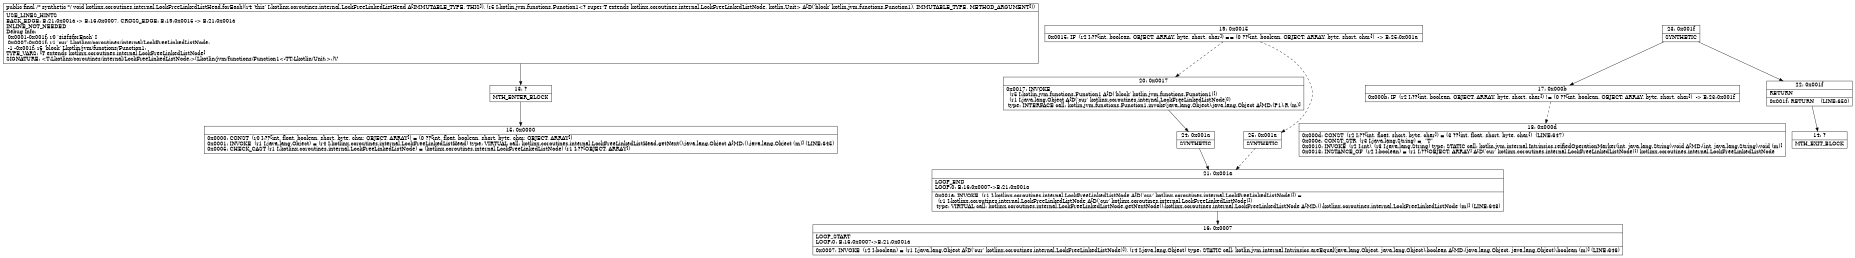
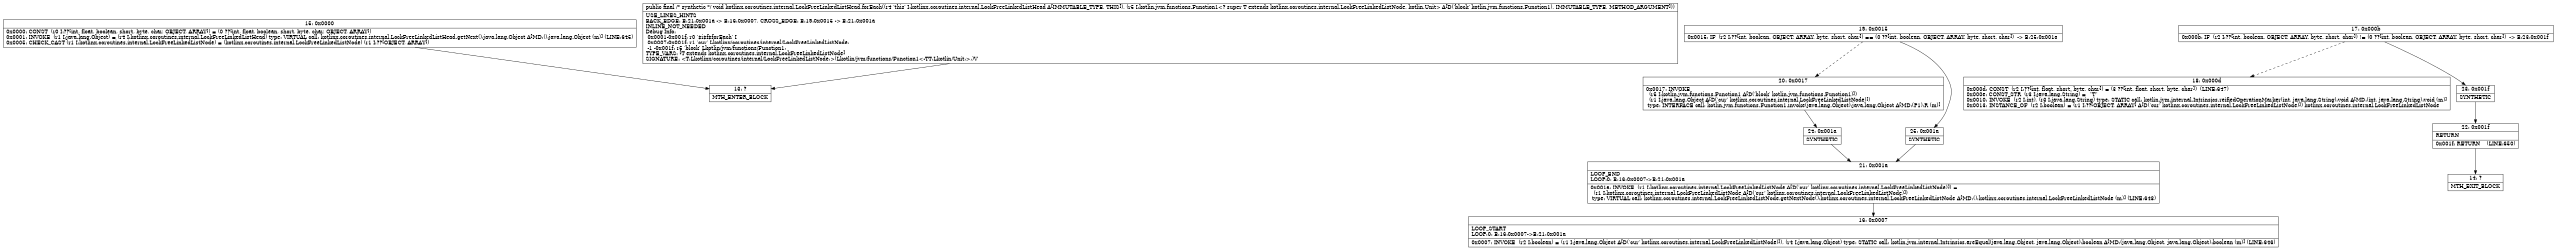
(1618, 63) -> (2424, 61)
(1309, 80) -> (1945, 74)
(521, 112) -> (560, 68)
(1247, 158) -> (1907, 152)
